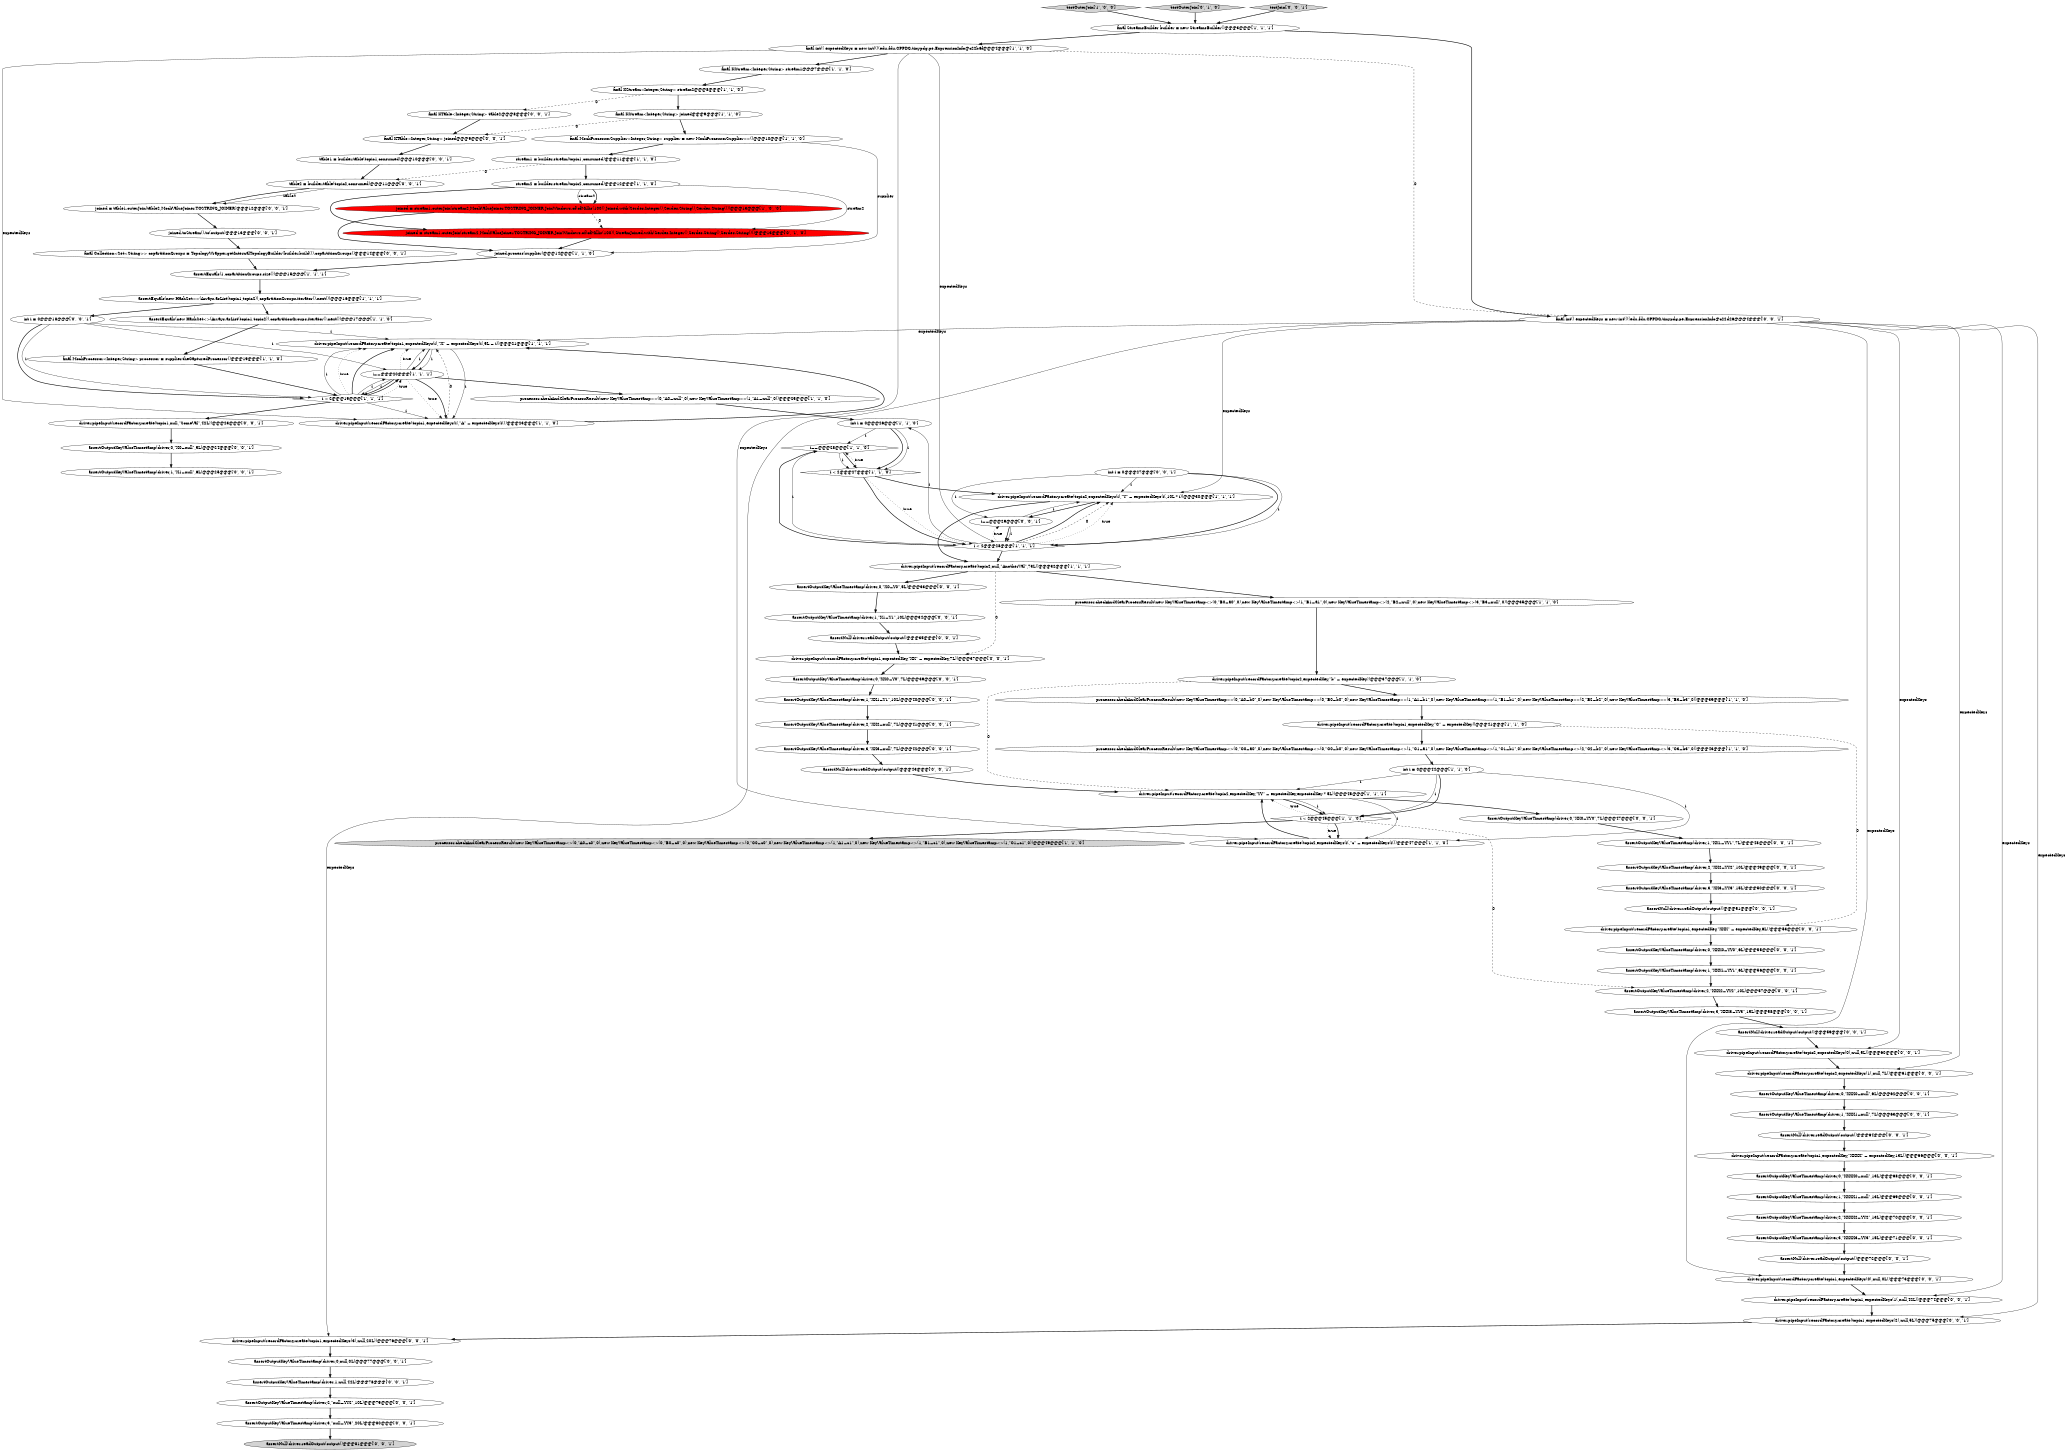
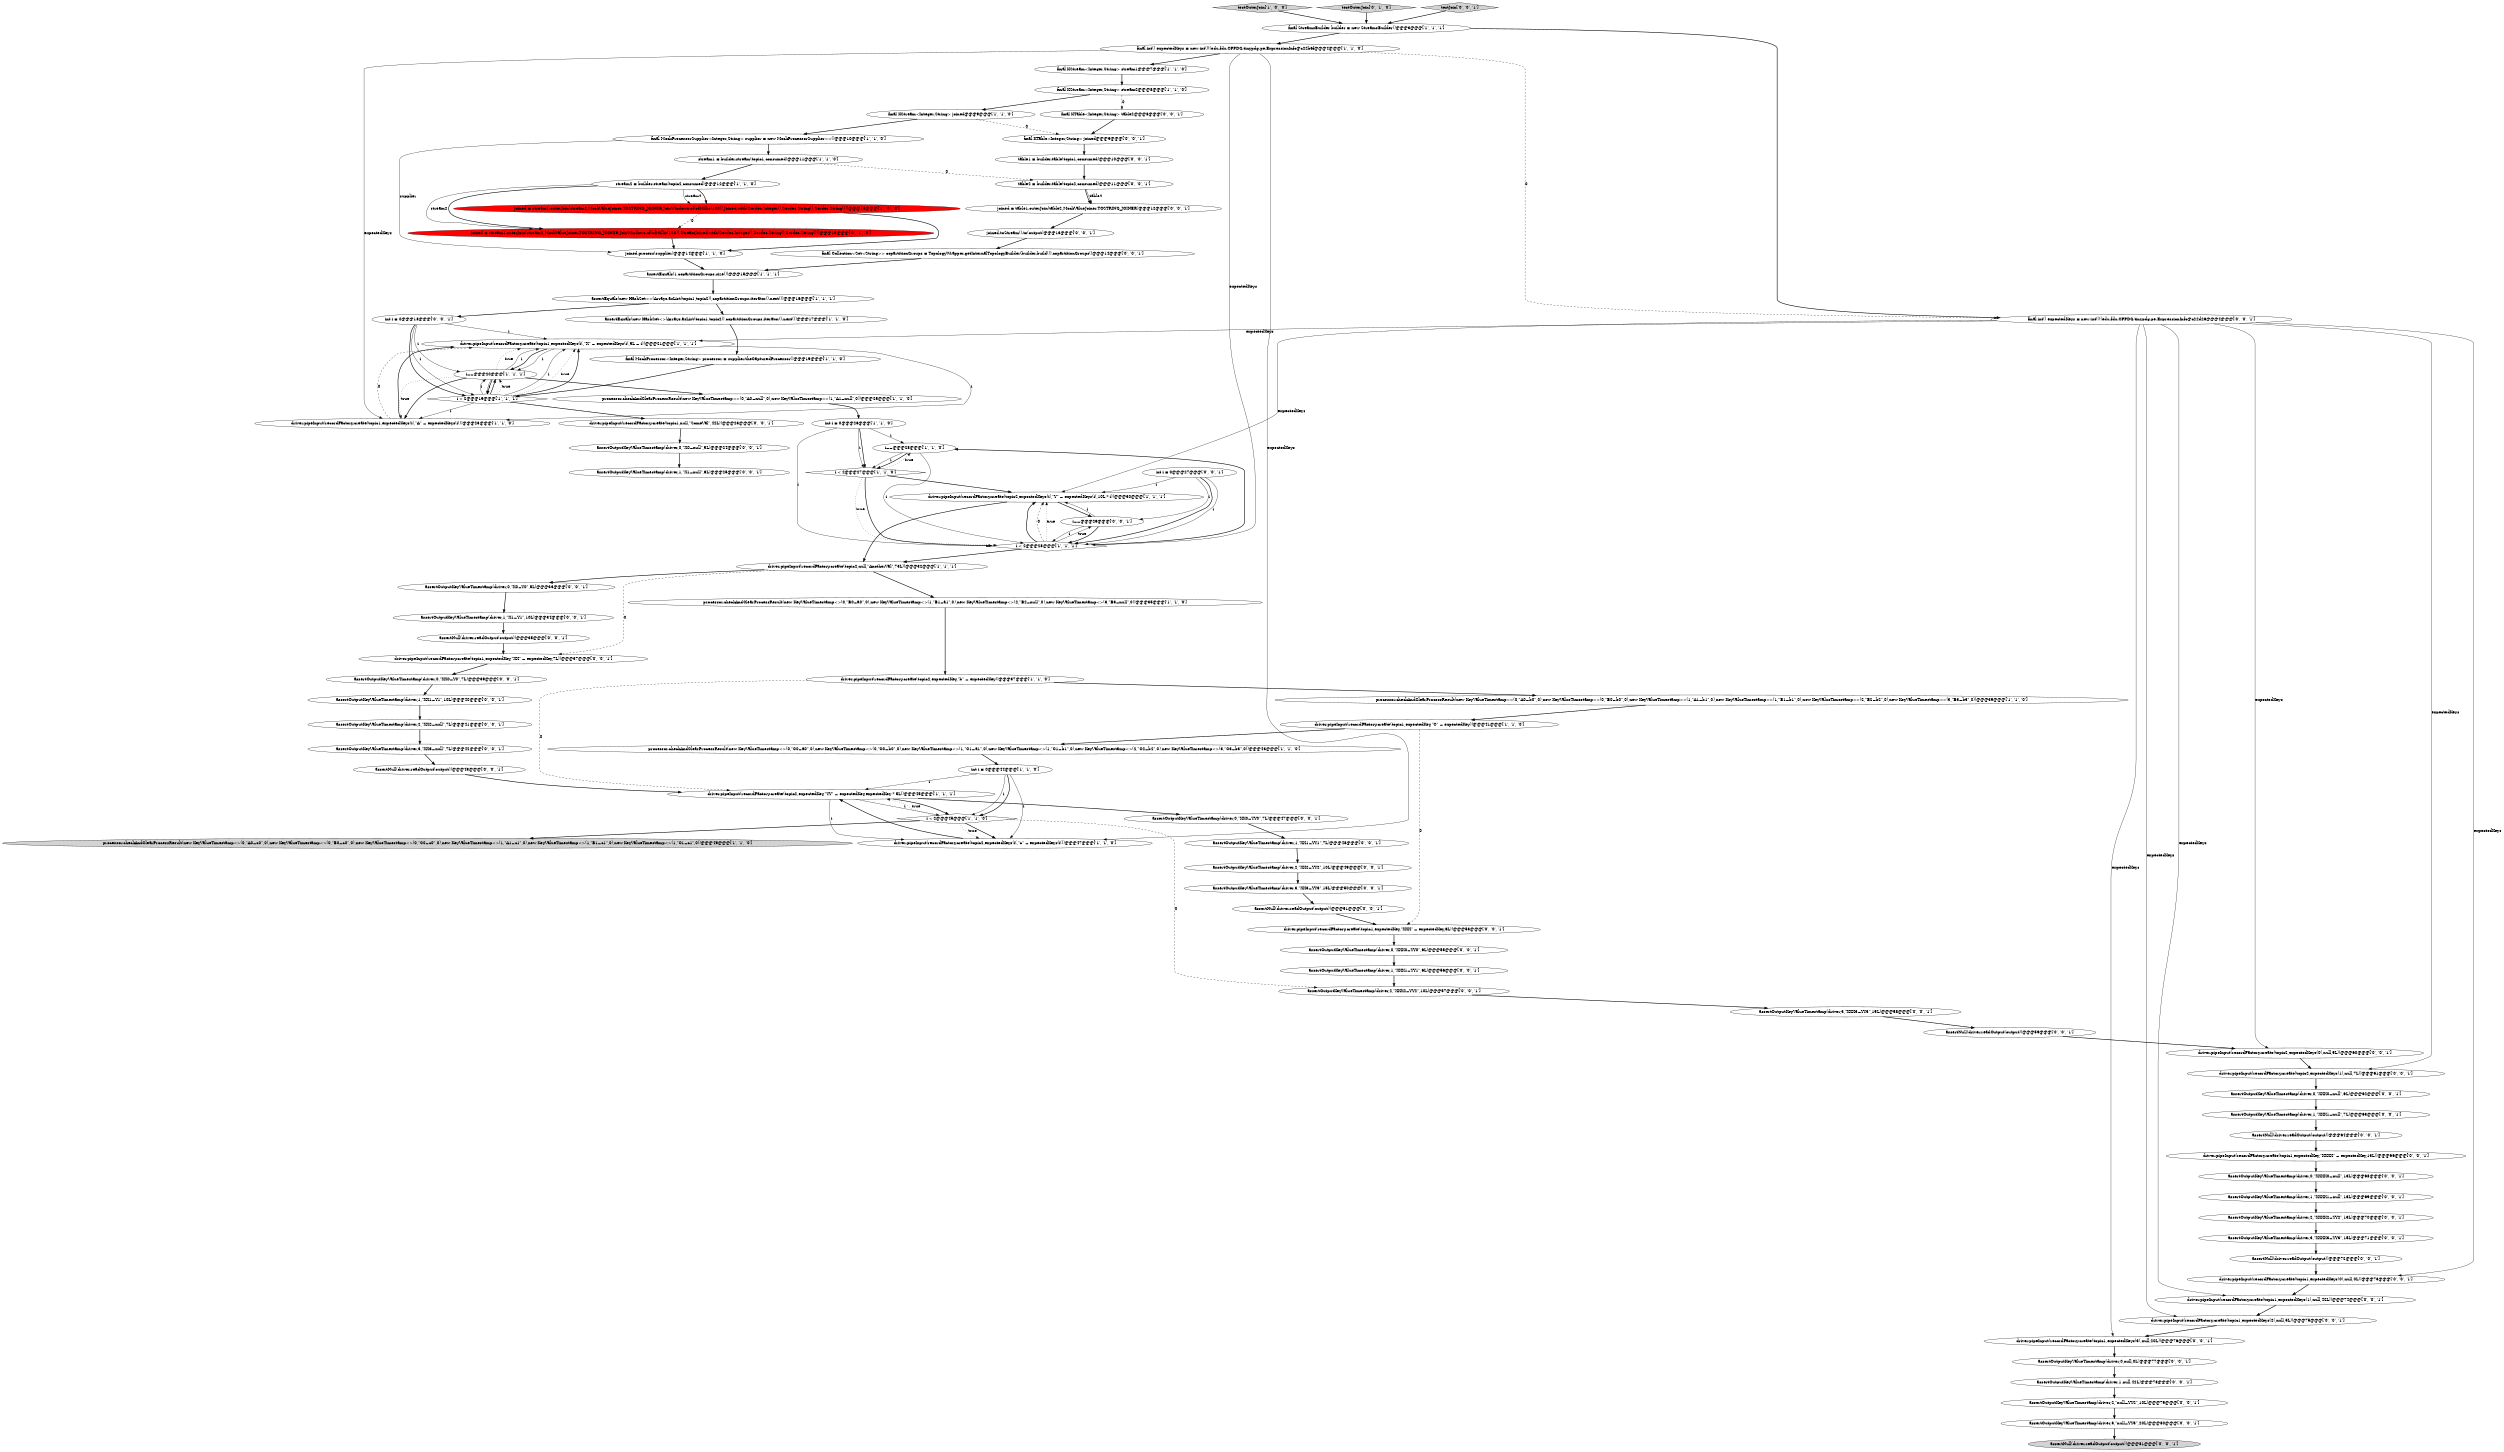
(840, 448) -> (914, 448)
(929, 498) -> (830, 536)
(993, 535) -> (1072, 535)
